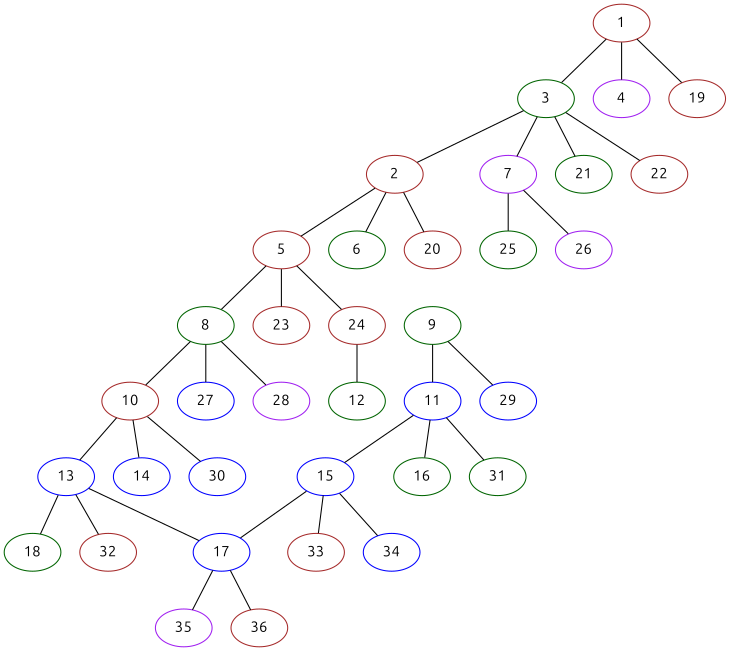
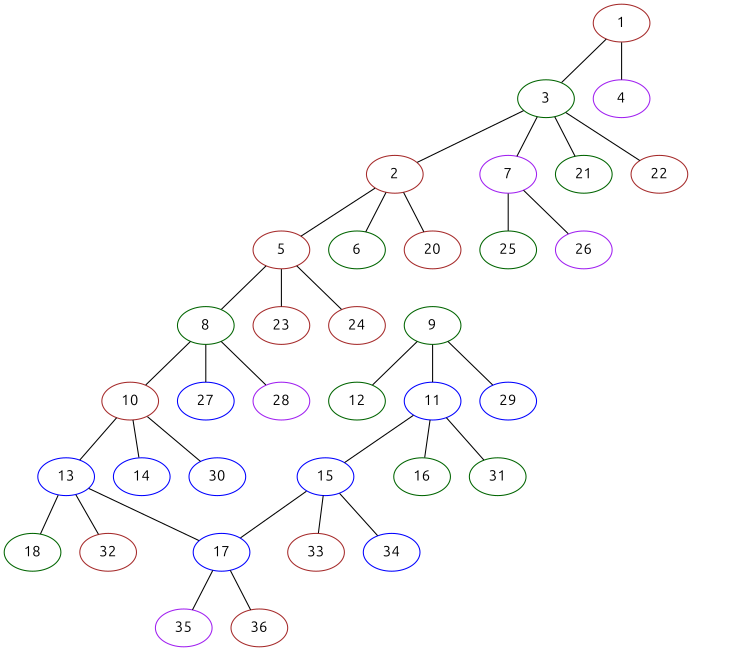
(697, 99) -> none
(357, 363) -> (395, 363)
